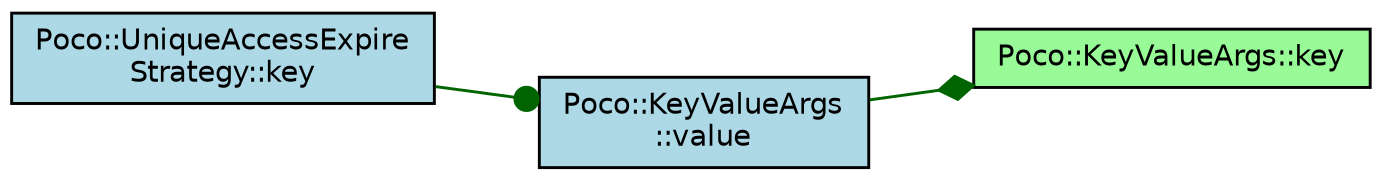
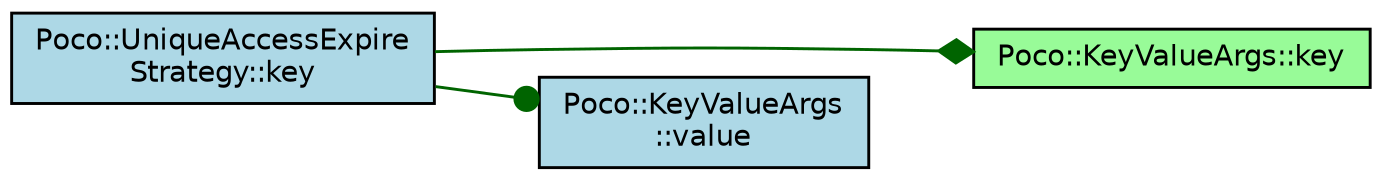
(904, 95) -> (687, 48)
